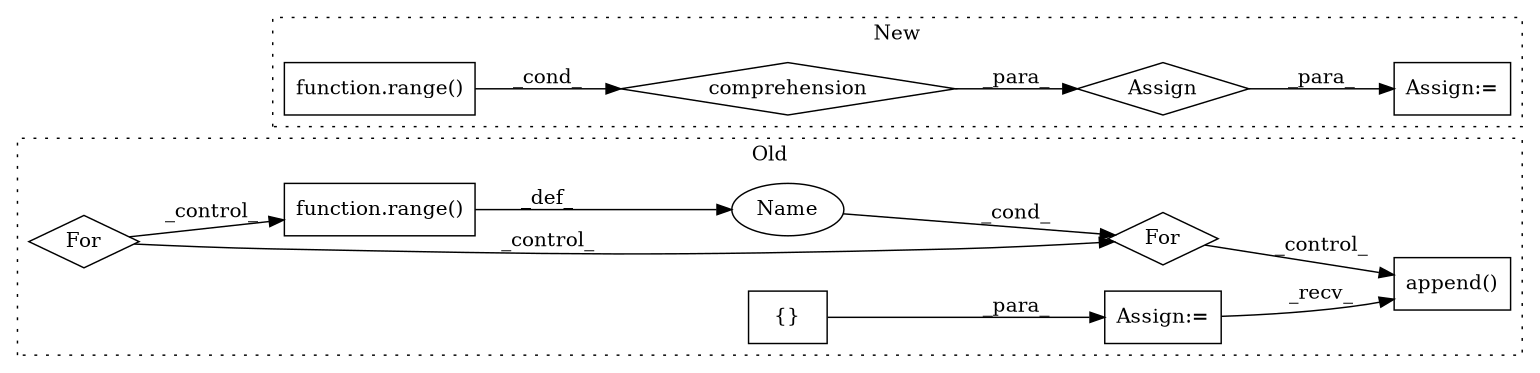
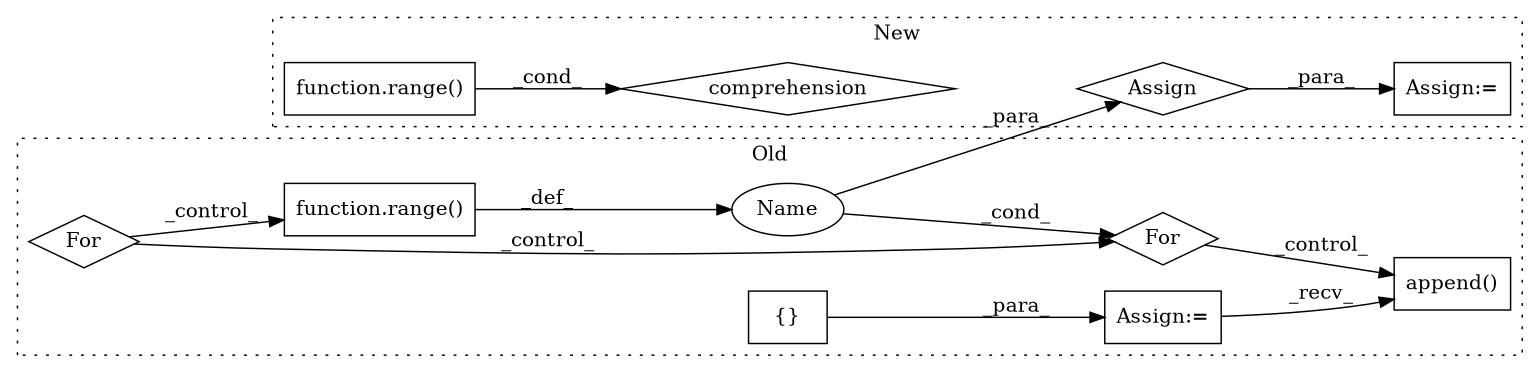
(1009, 89) -> (971, 151)
